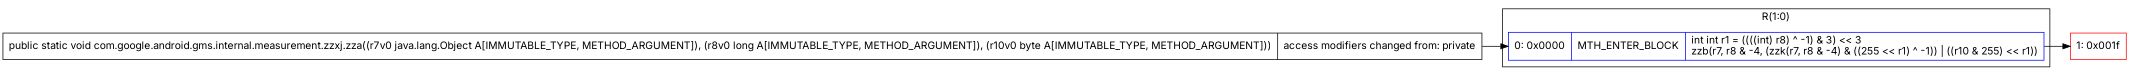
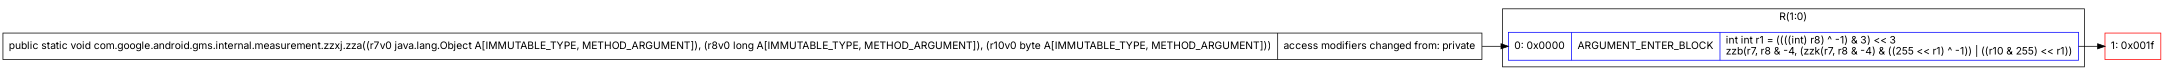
(1629, 46) -> (1646, 46)
